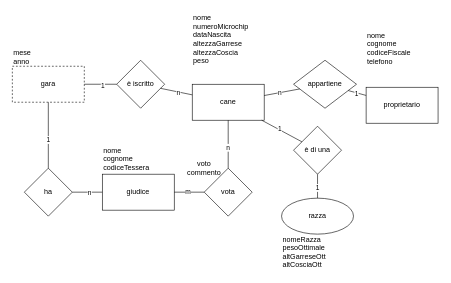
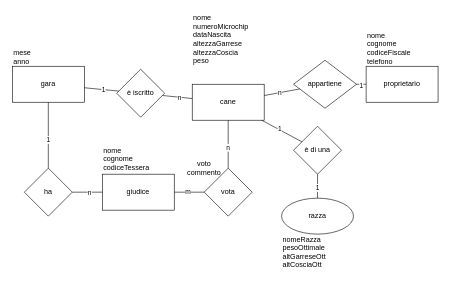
(48, 84) -> (48, 84)
(141, 84) -> (141, 93)
(402, 105) -> (402, 84)
